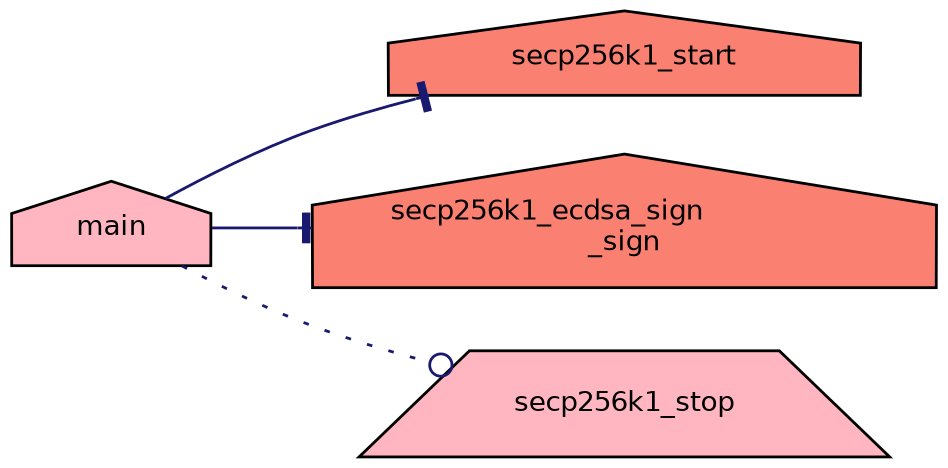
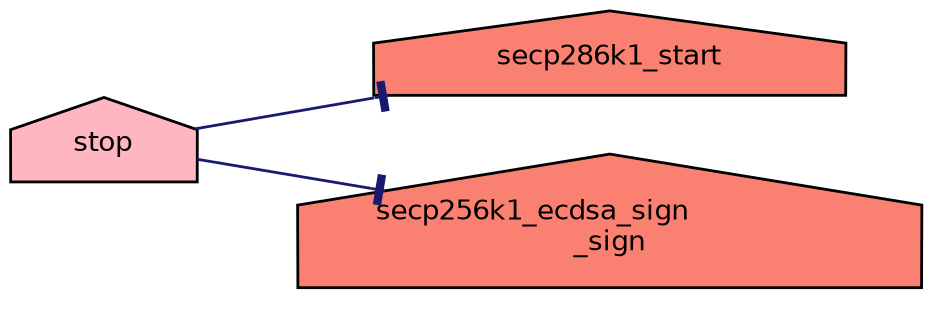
(624, 58) -> (610, 58)
(111, 228) -> (104, 144)
(624, 404) -> none
